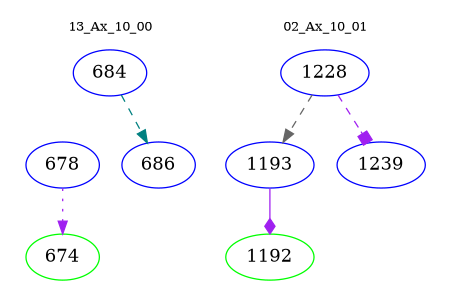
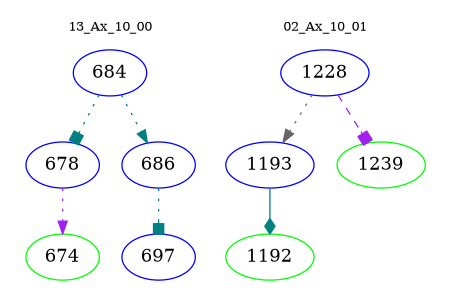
none -> (90, 113)
(131, 113) -> (131, 113)
(301, 113) -> (301, 113)
(381, 165) -> (381, 165)
(270, 204) -> (270, 204)
none -> (159, 257)
